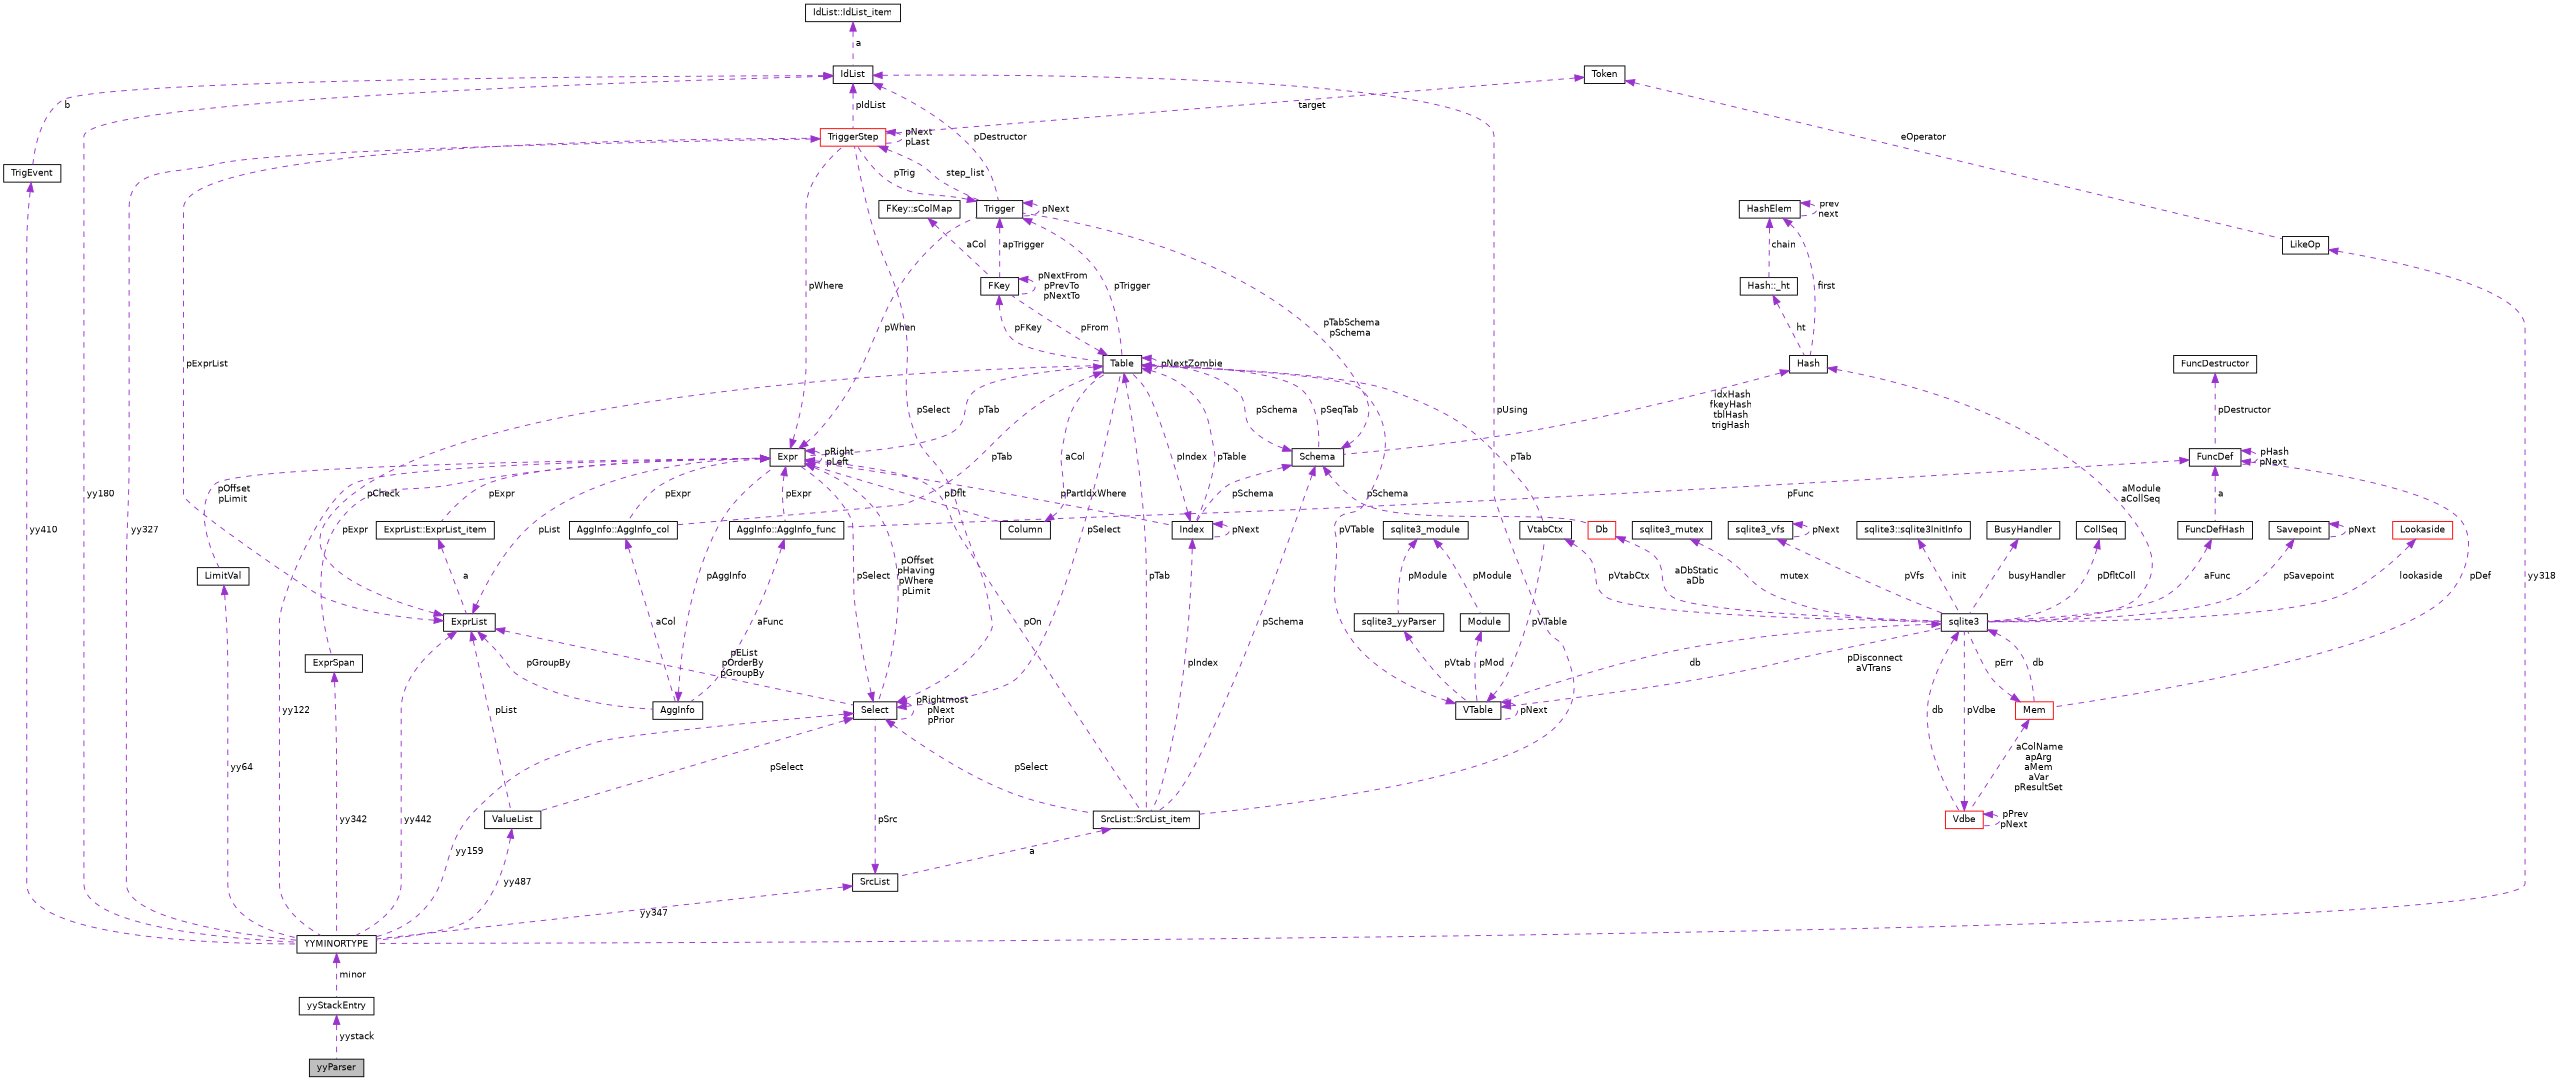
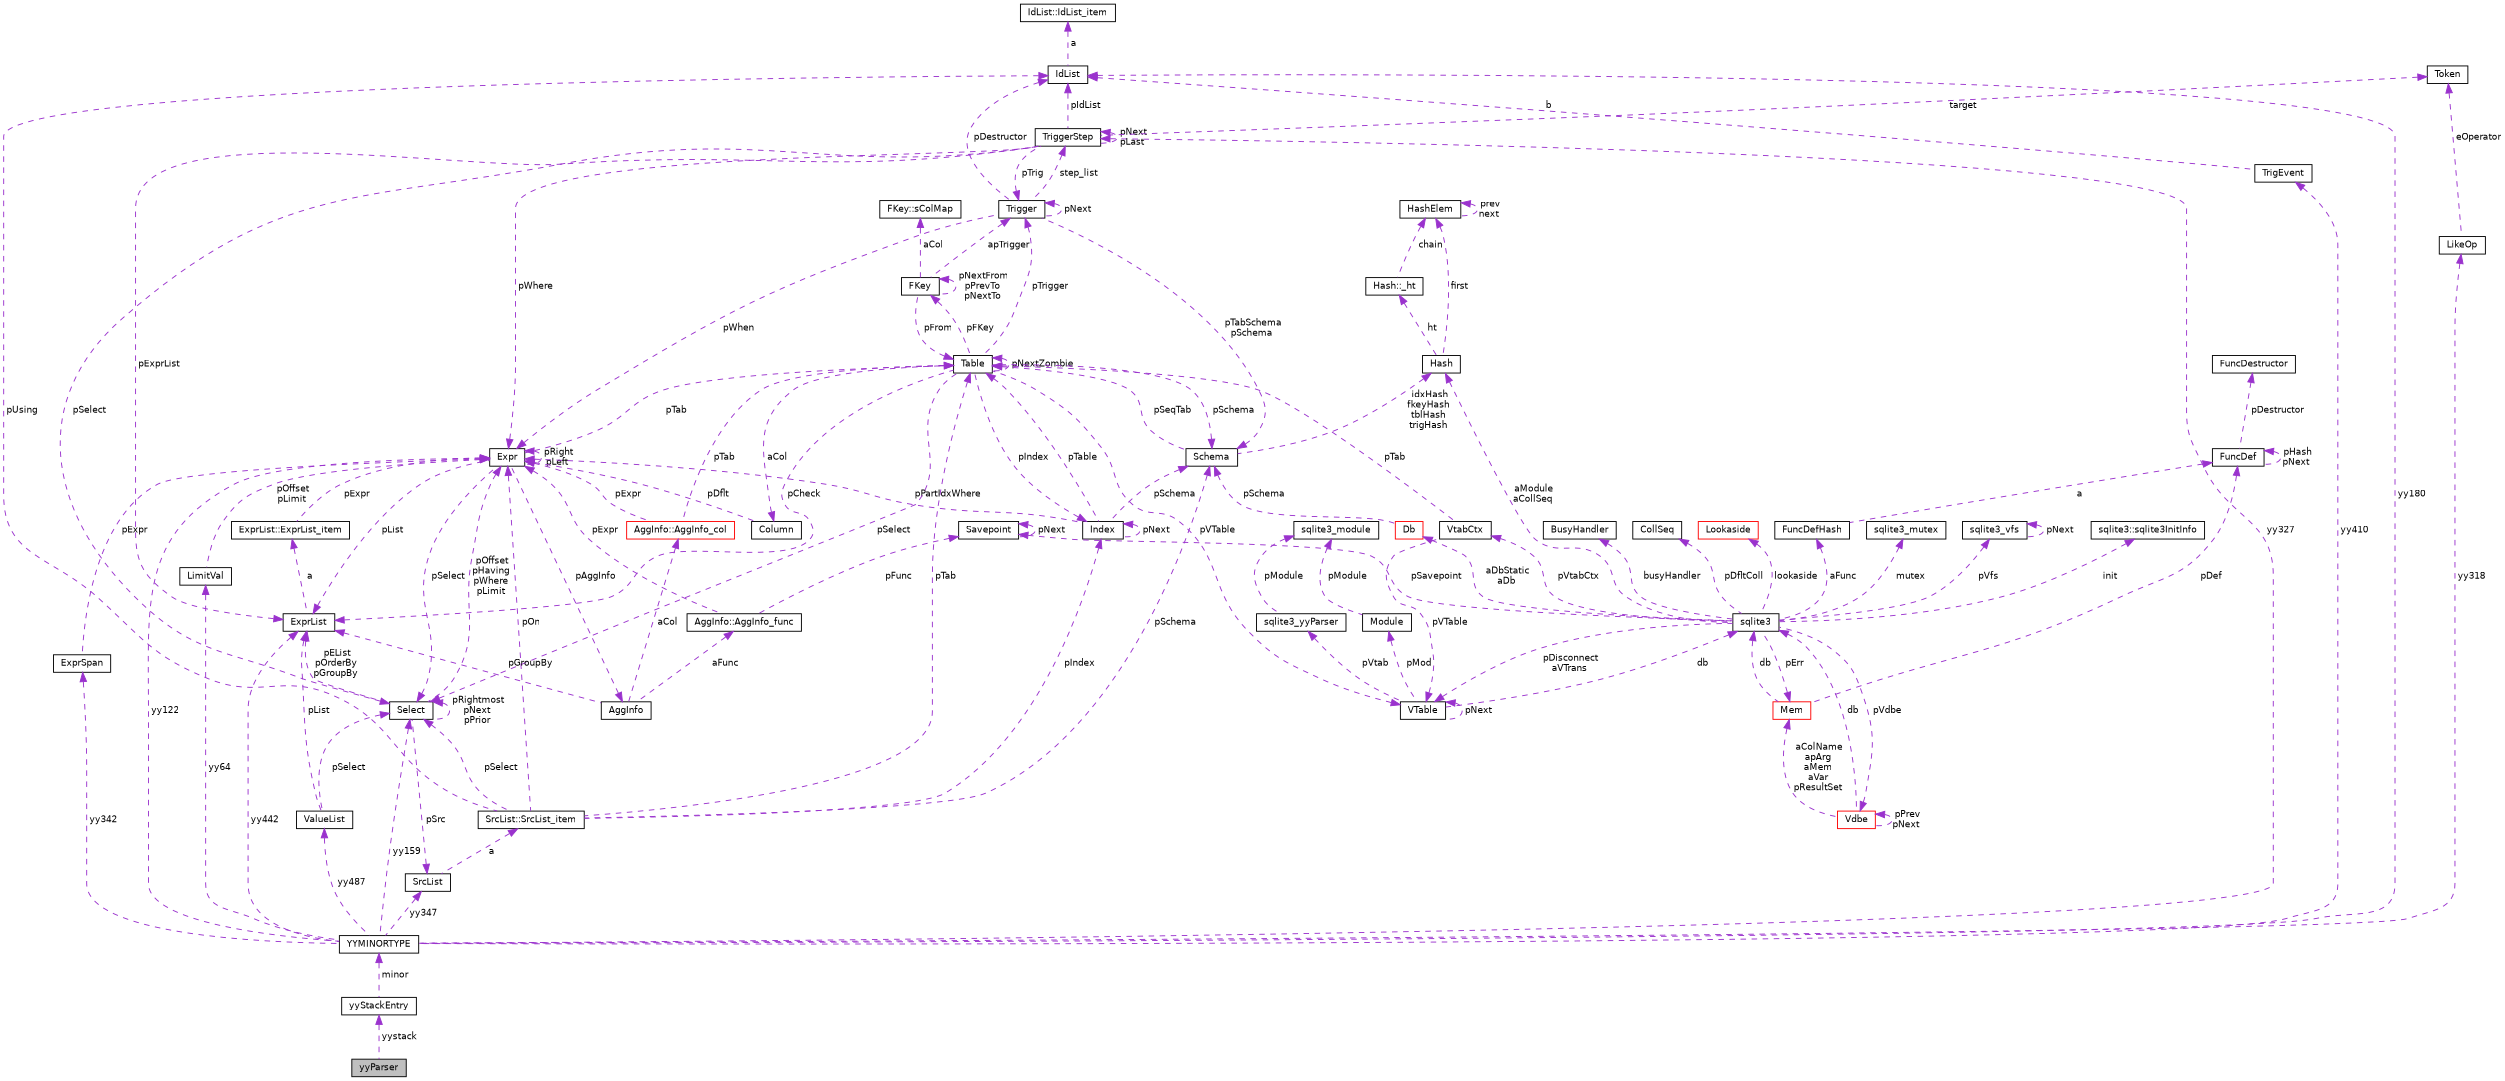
(853, 137) -> (1068, 137)
(1512, 499) -> (851, 568)
(623, 530) -> (681, 530)
